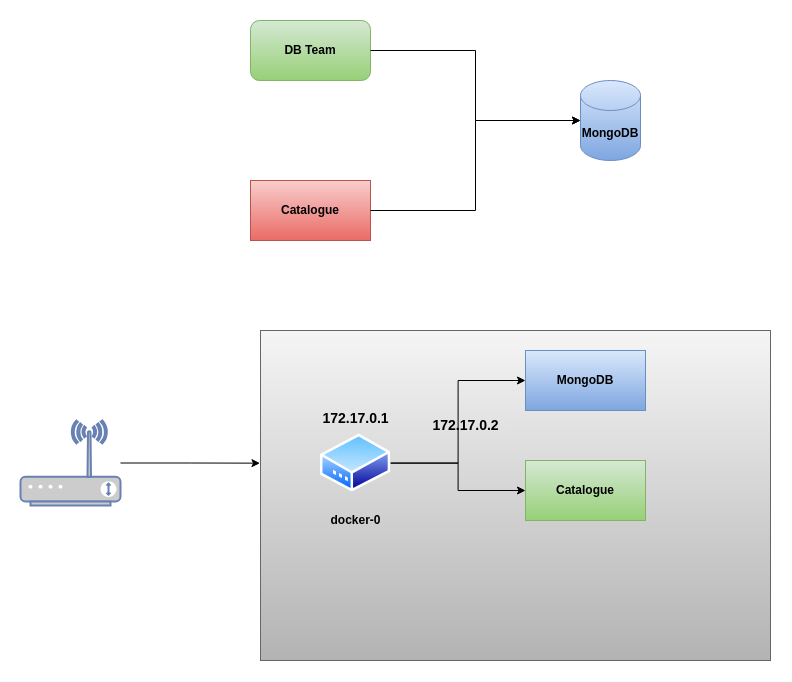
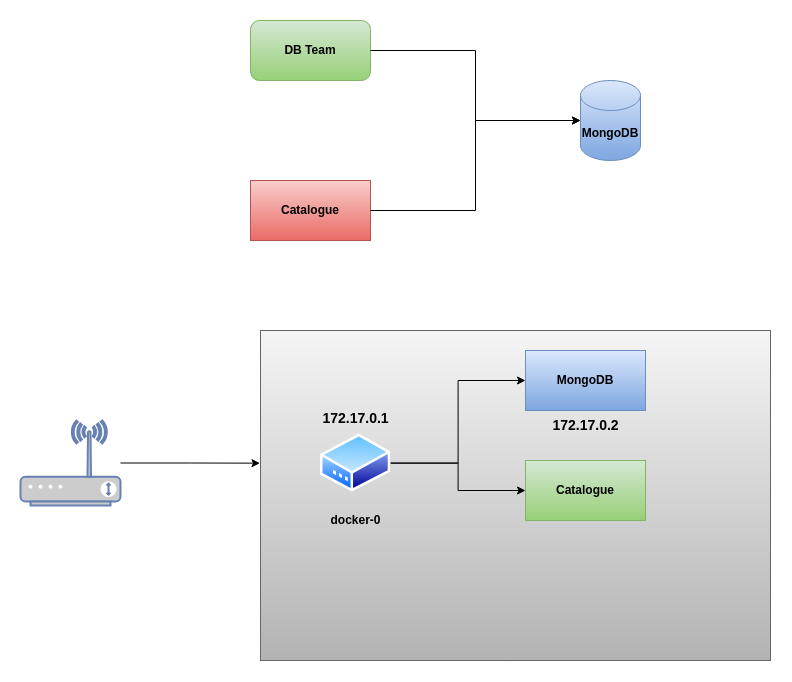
(466, 426) -> (586, 426)
